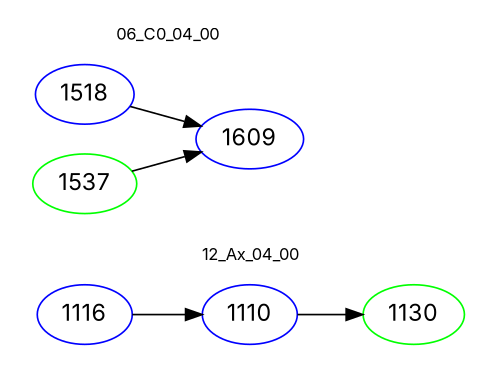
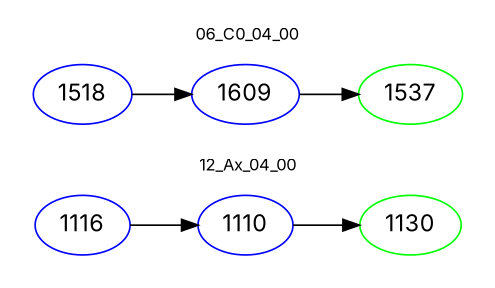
(158, 164) -> (321, 94)
